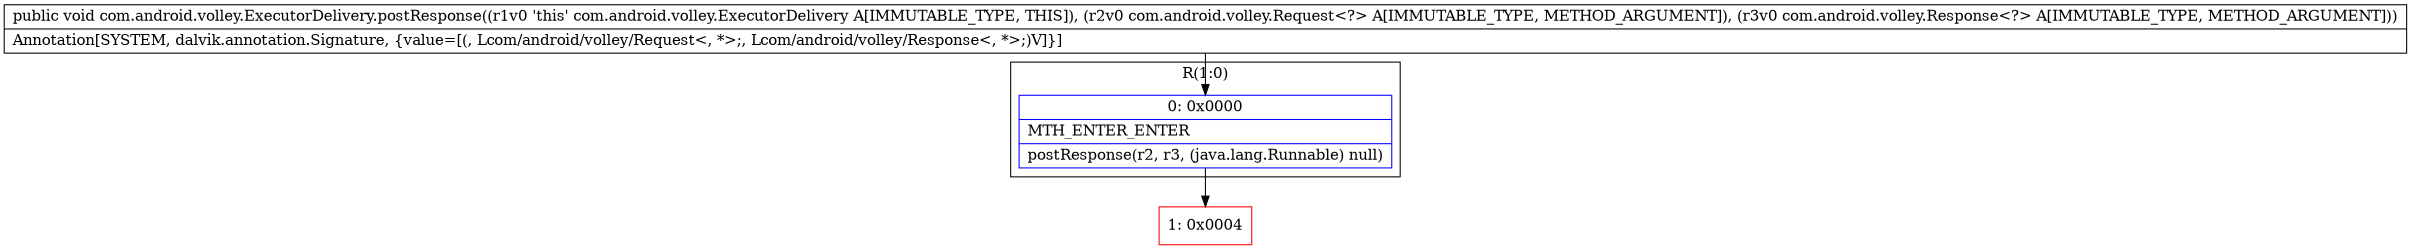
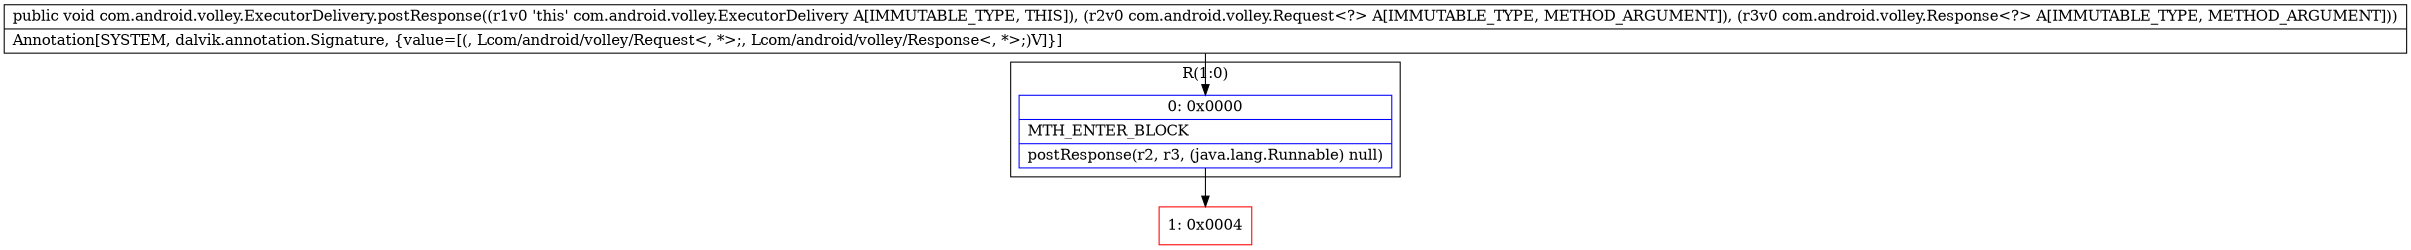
(1109, 131) -> (1109, 131)
